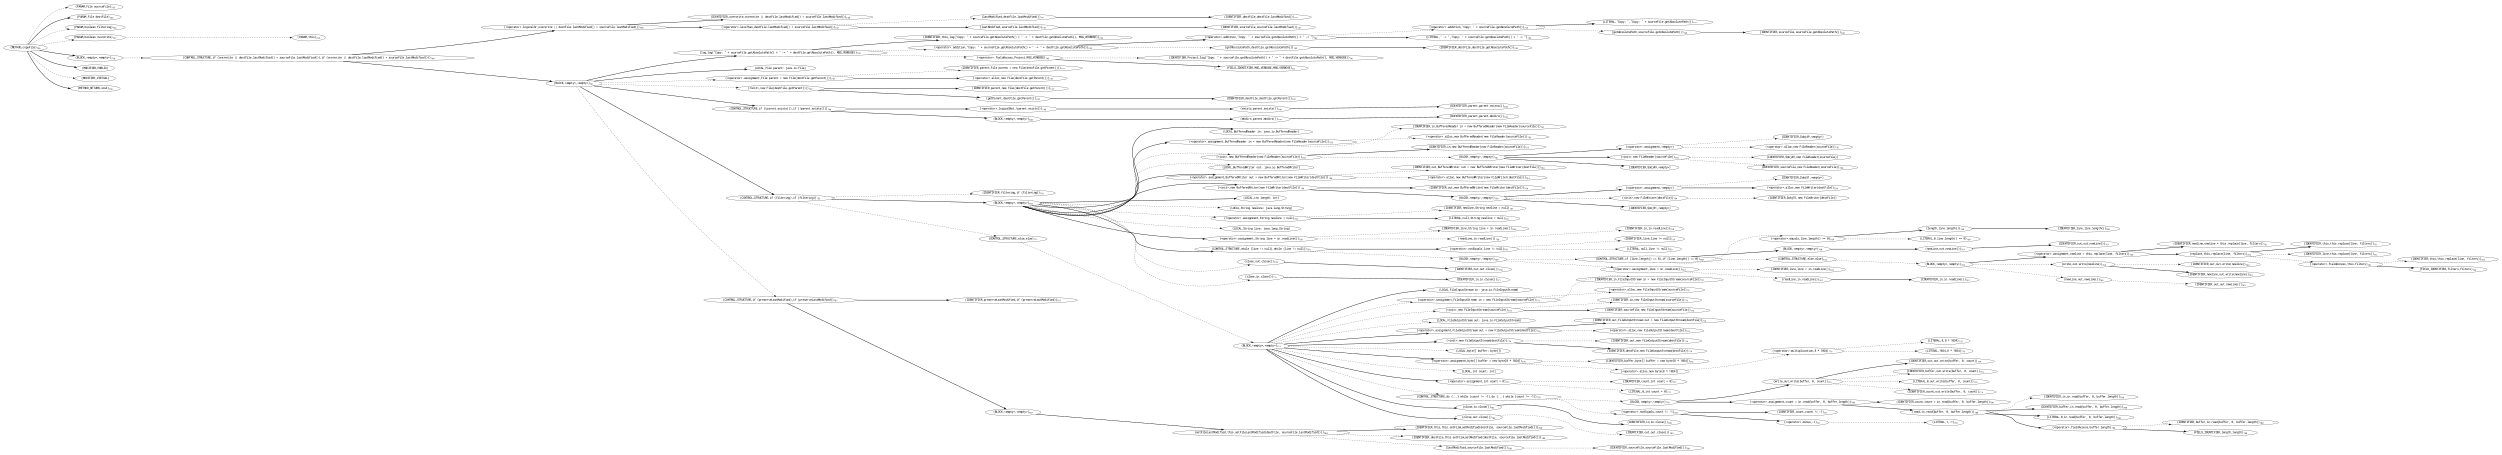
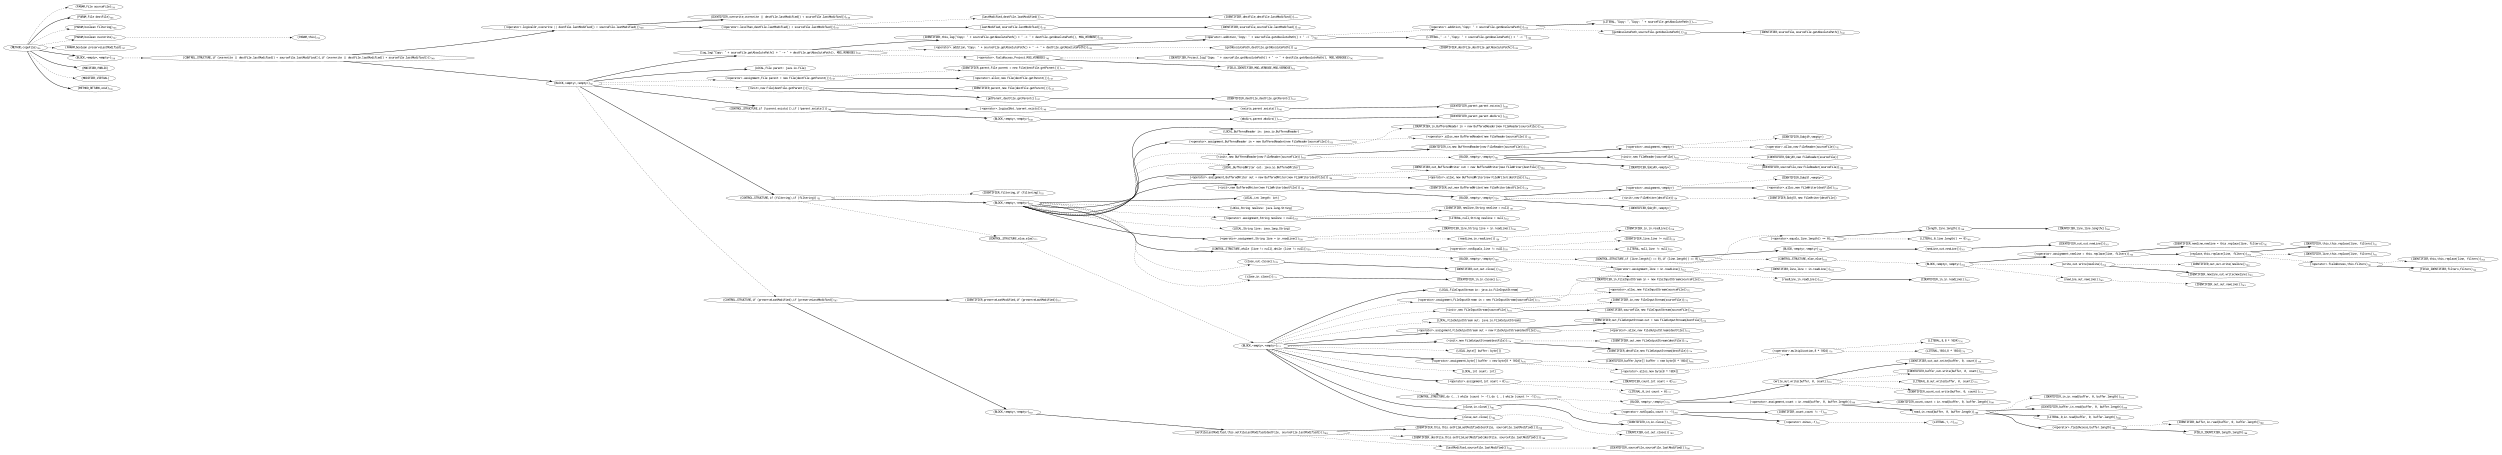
none -> (95, 48)
